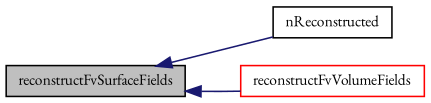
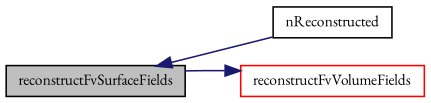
(221, 91) -> (205, 71)
